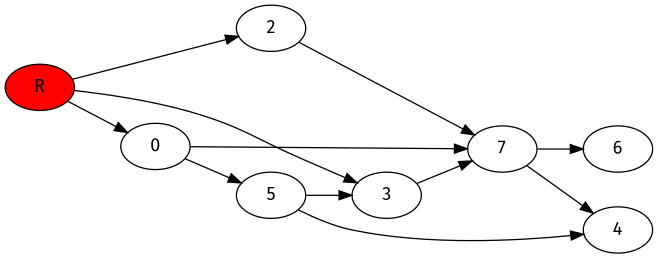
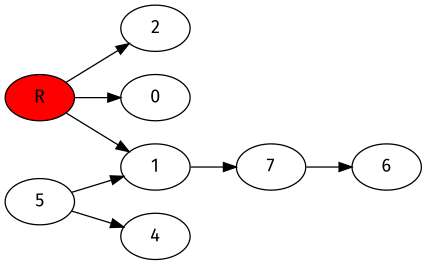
(381, 86) -> none
(322, 148) -> none
(207, 168) -> none
(555, 186) -> none
(387, 195) -> (155, 167)
